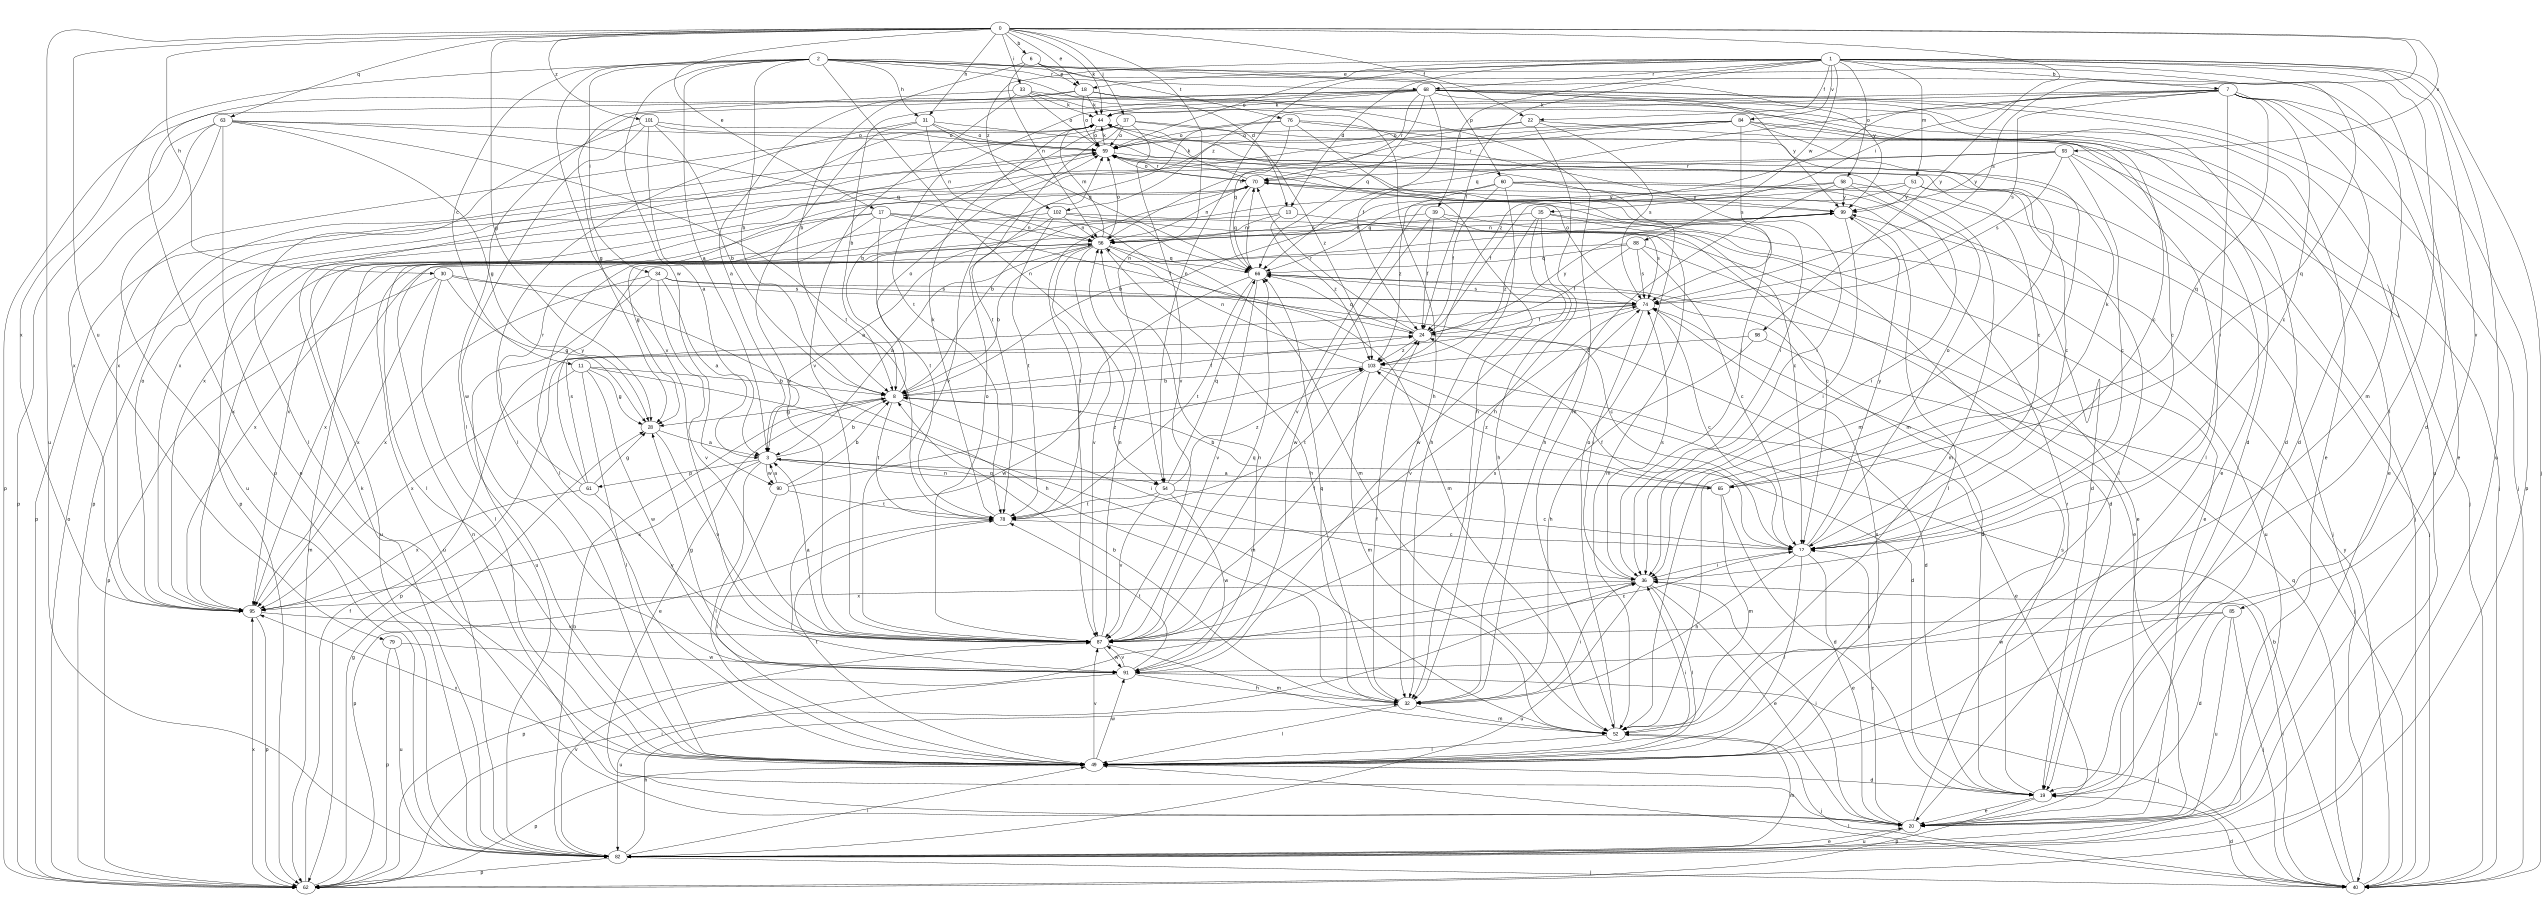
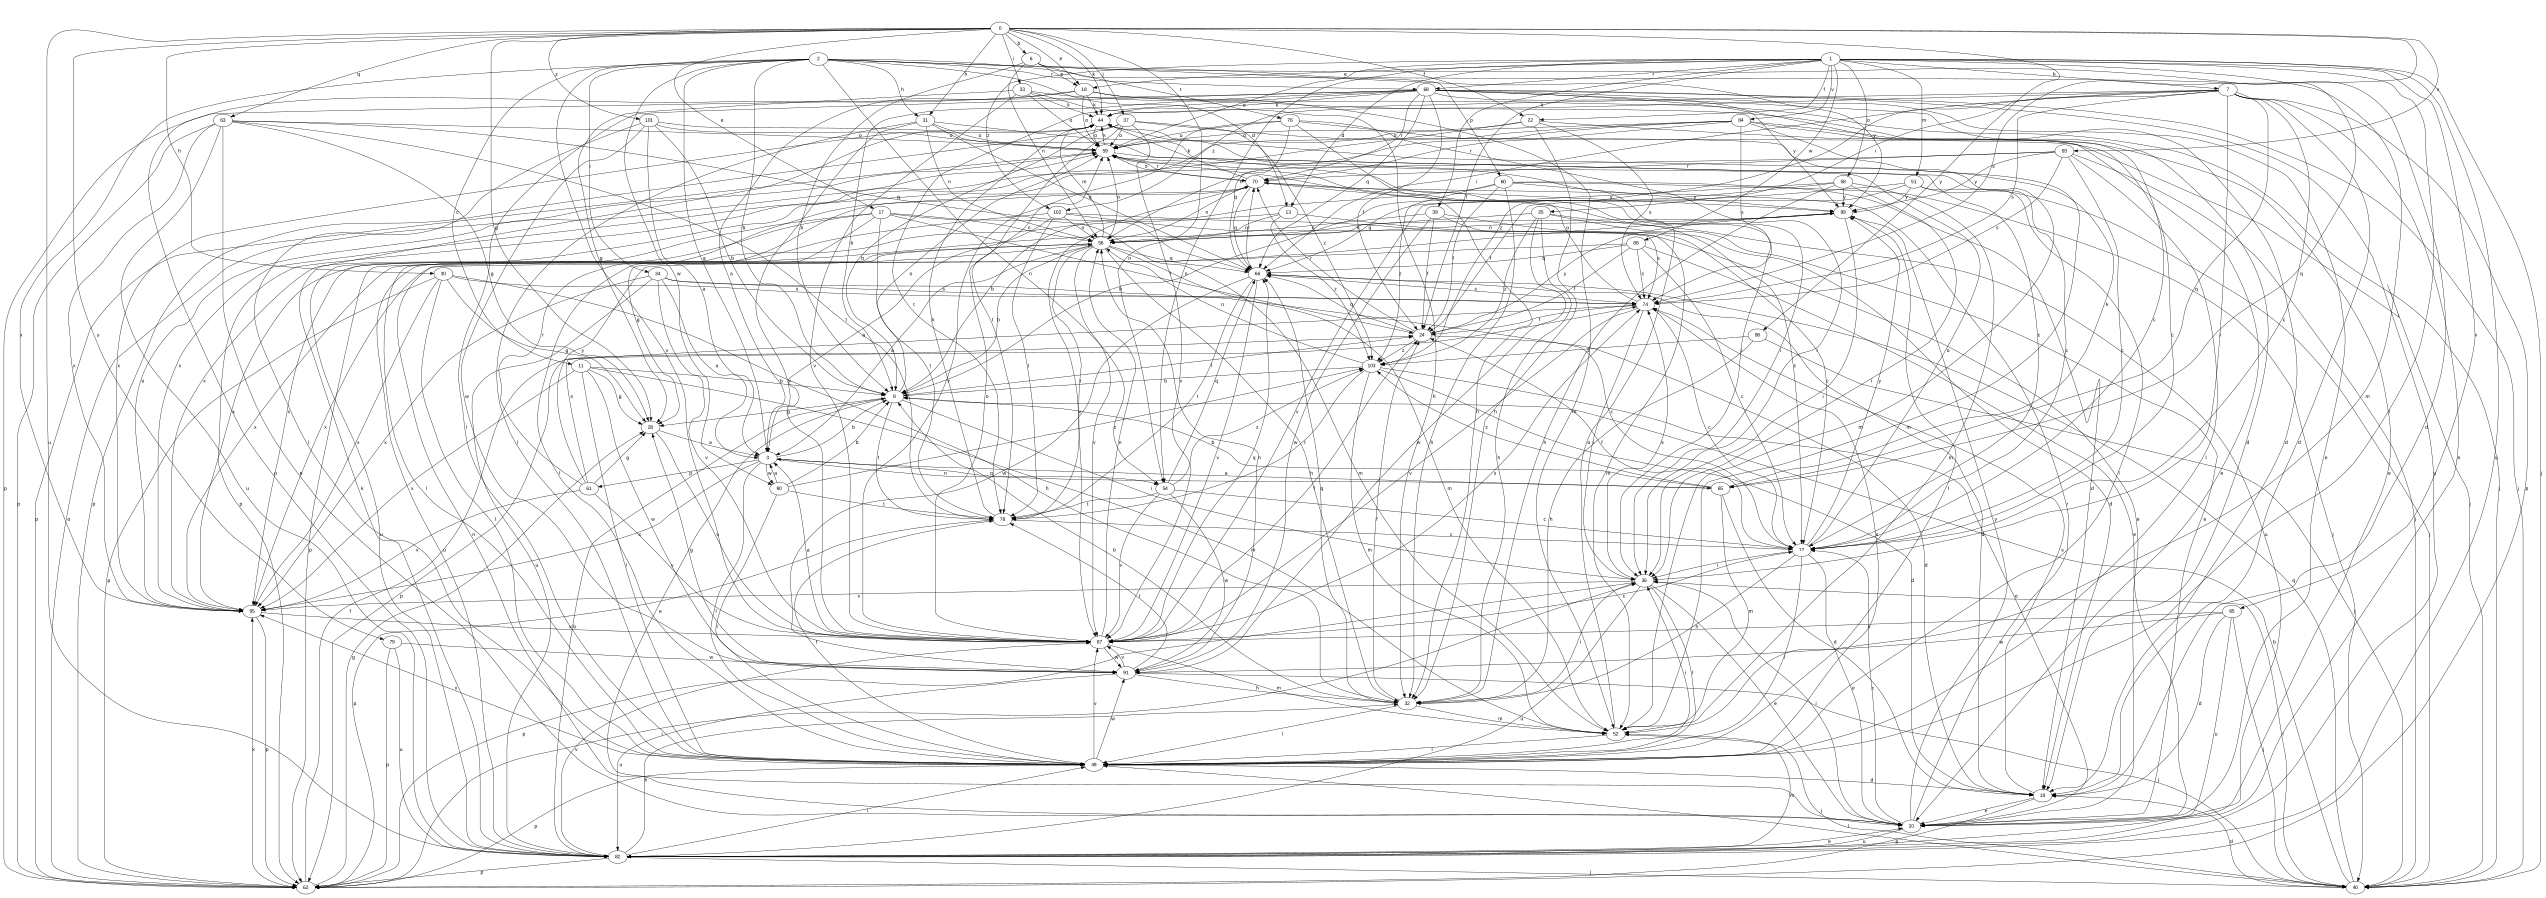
(1477, 182) -> (1477, 182)
(2270, 440) -> (1985, 493)
(310, 550) -> (310, 550)
